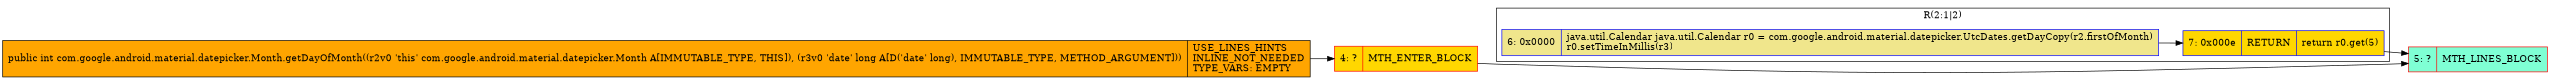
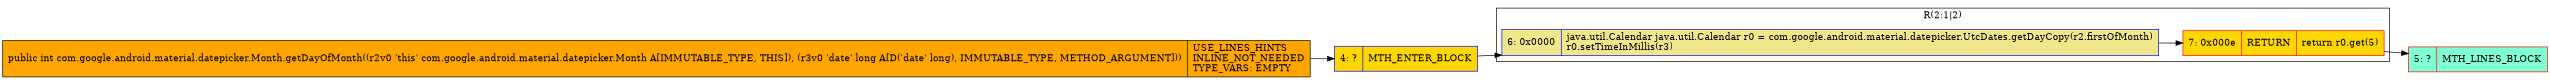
(2284, 43) -> (2284, 43)
(1406, 59) -> (1406, 59)
(1940, 73) -> (1486, 56)
